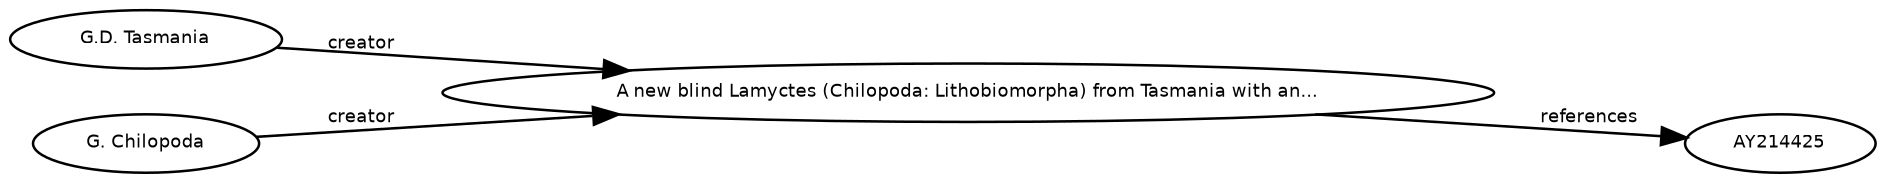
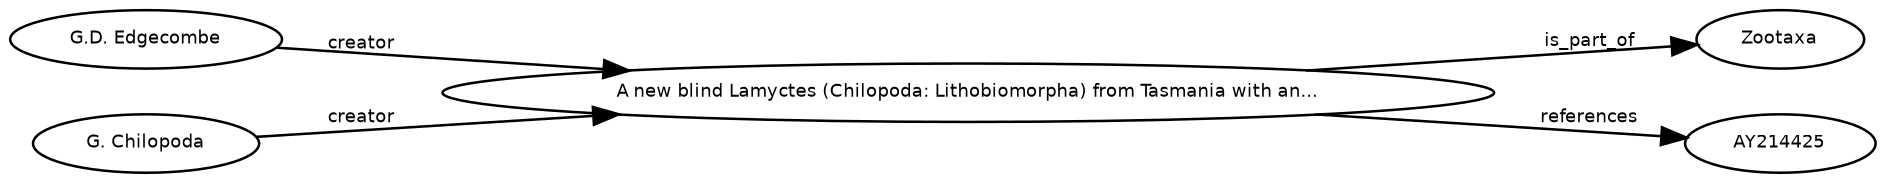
(146, 39) -> (146, 39)
none -> (1780, 39)
